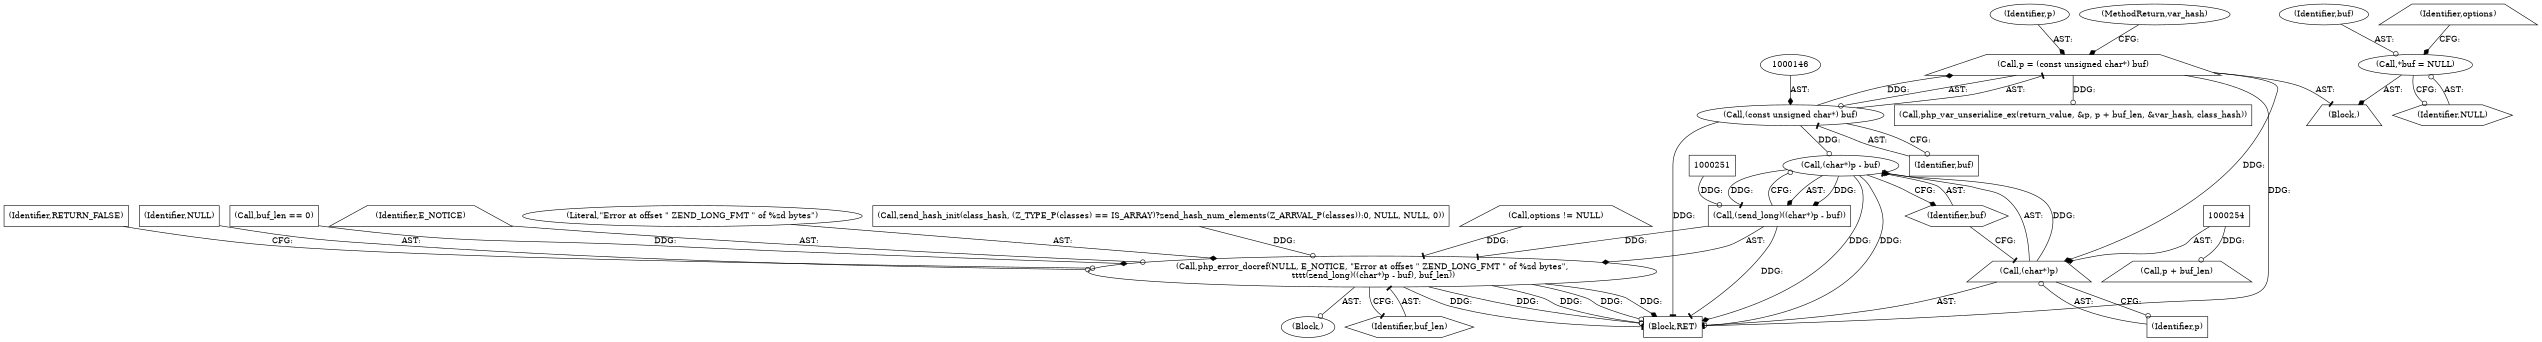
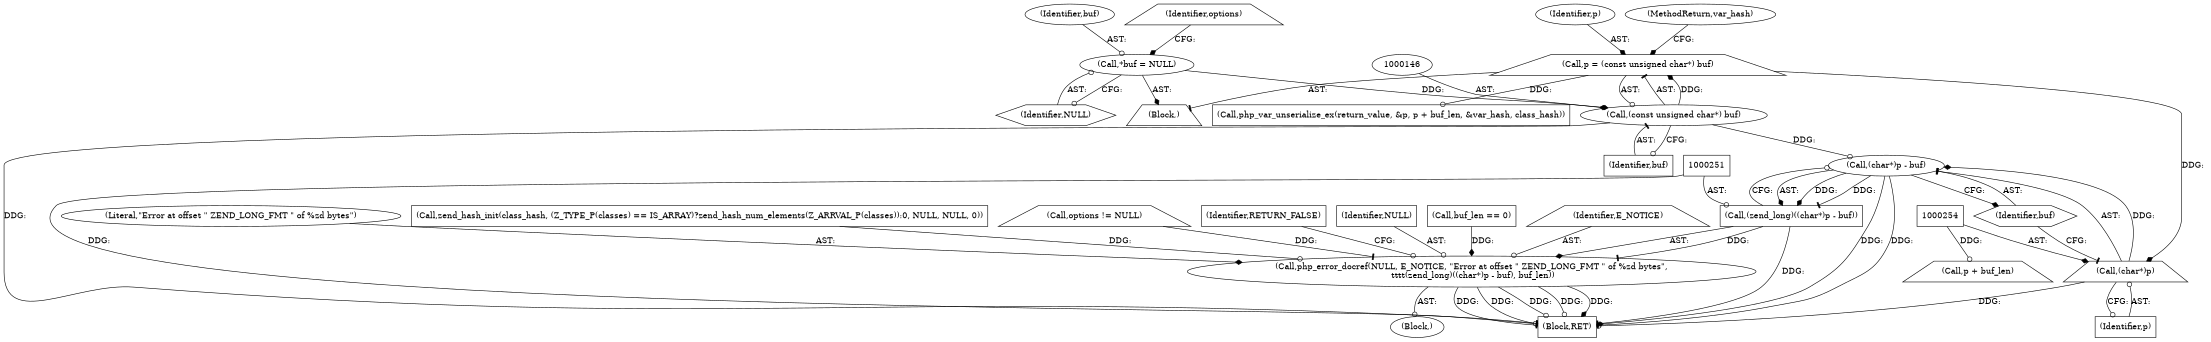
none -> (1393, 92)
(1713, 191) -> (1718, 191)
(1948, 302) -> (1991, 302)
(2142, 303) -> (118, 197)
(1409, 327) -> none
